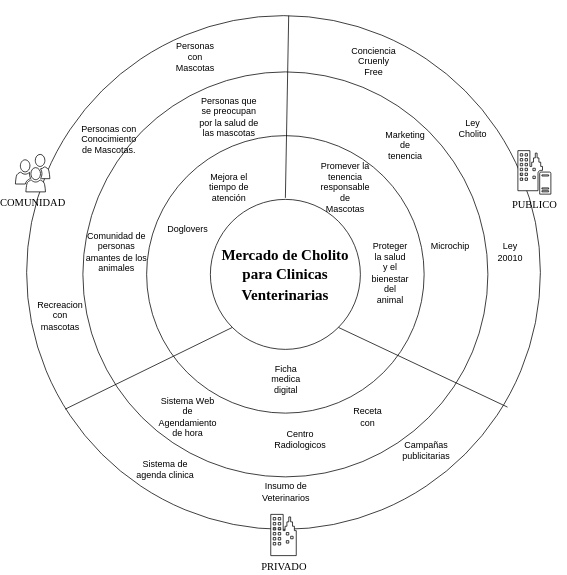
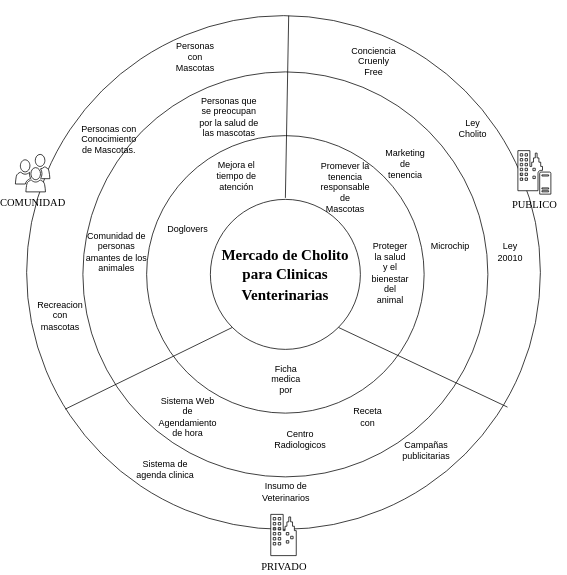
(405, 145) -> (405, 164)
(229, 187) -> (237, 176)
(286, 379) -> (286, 379)
